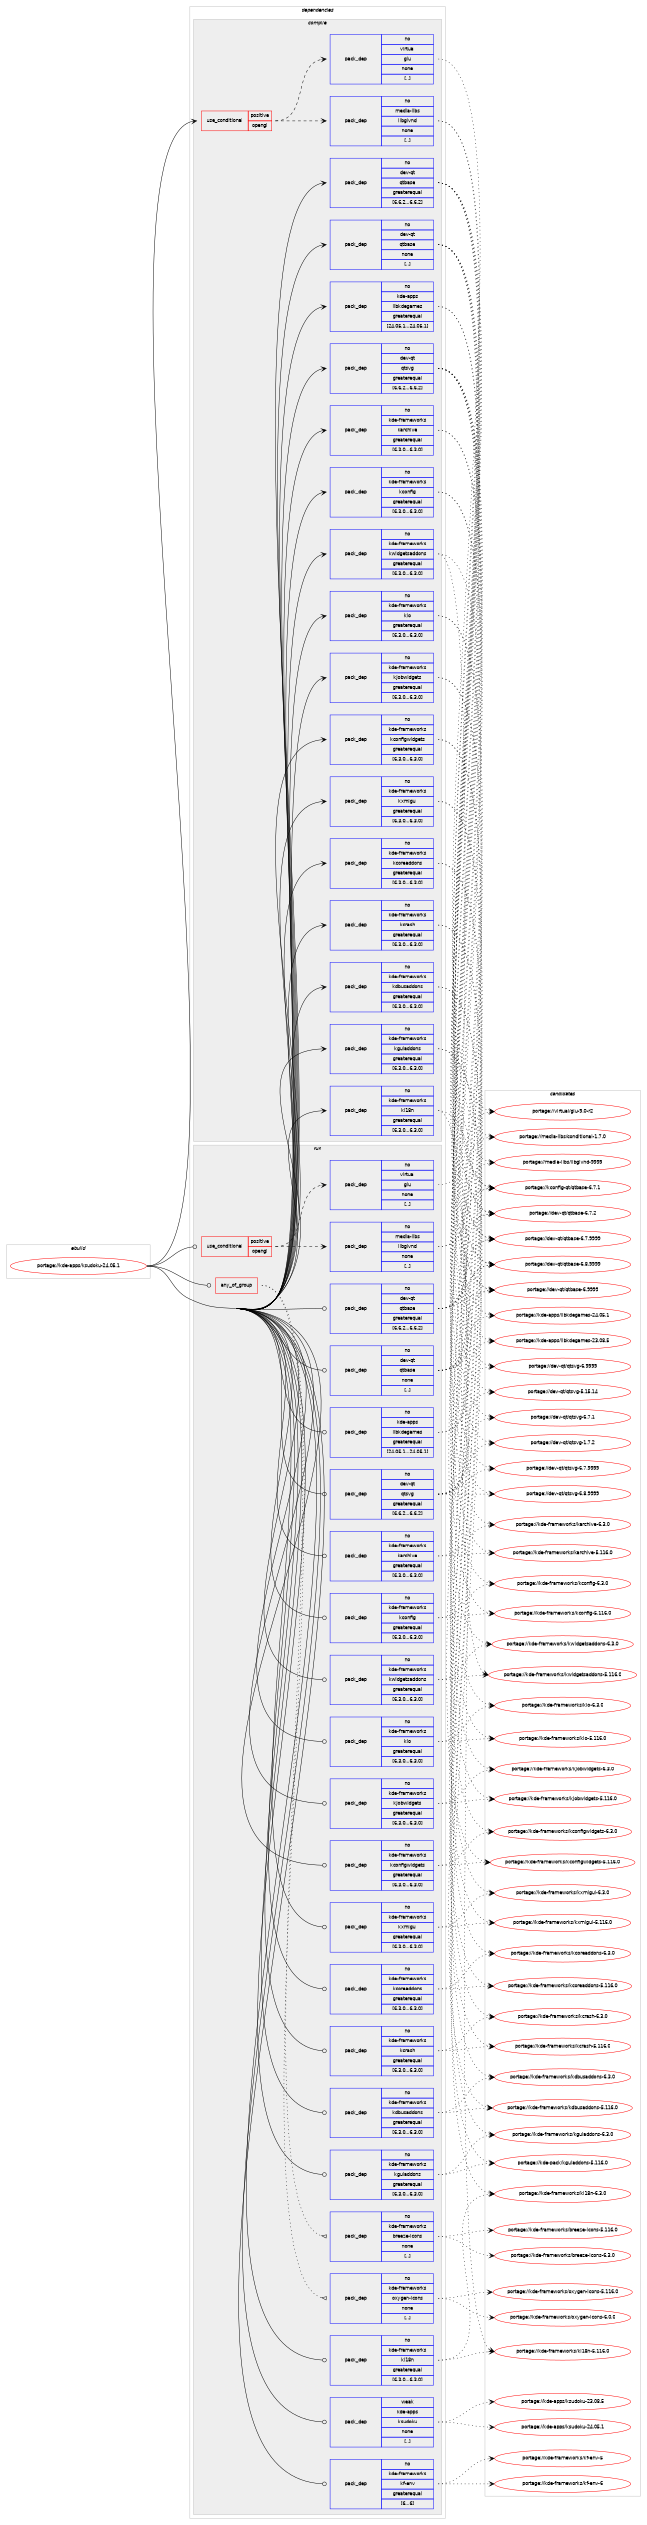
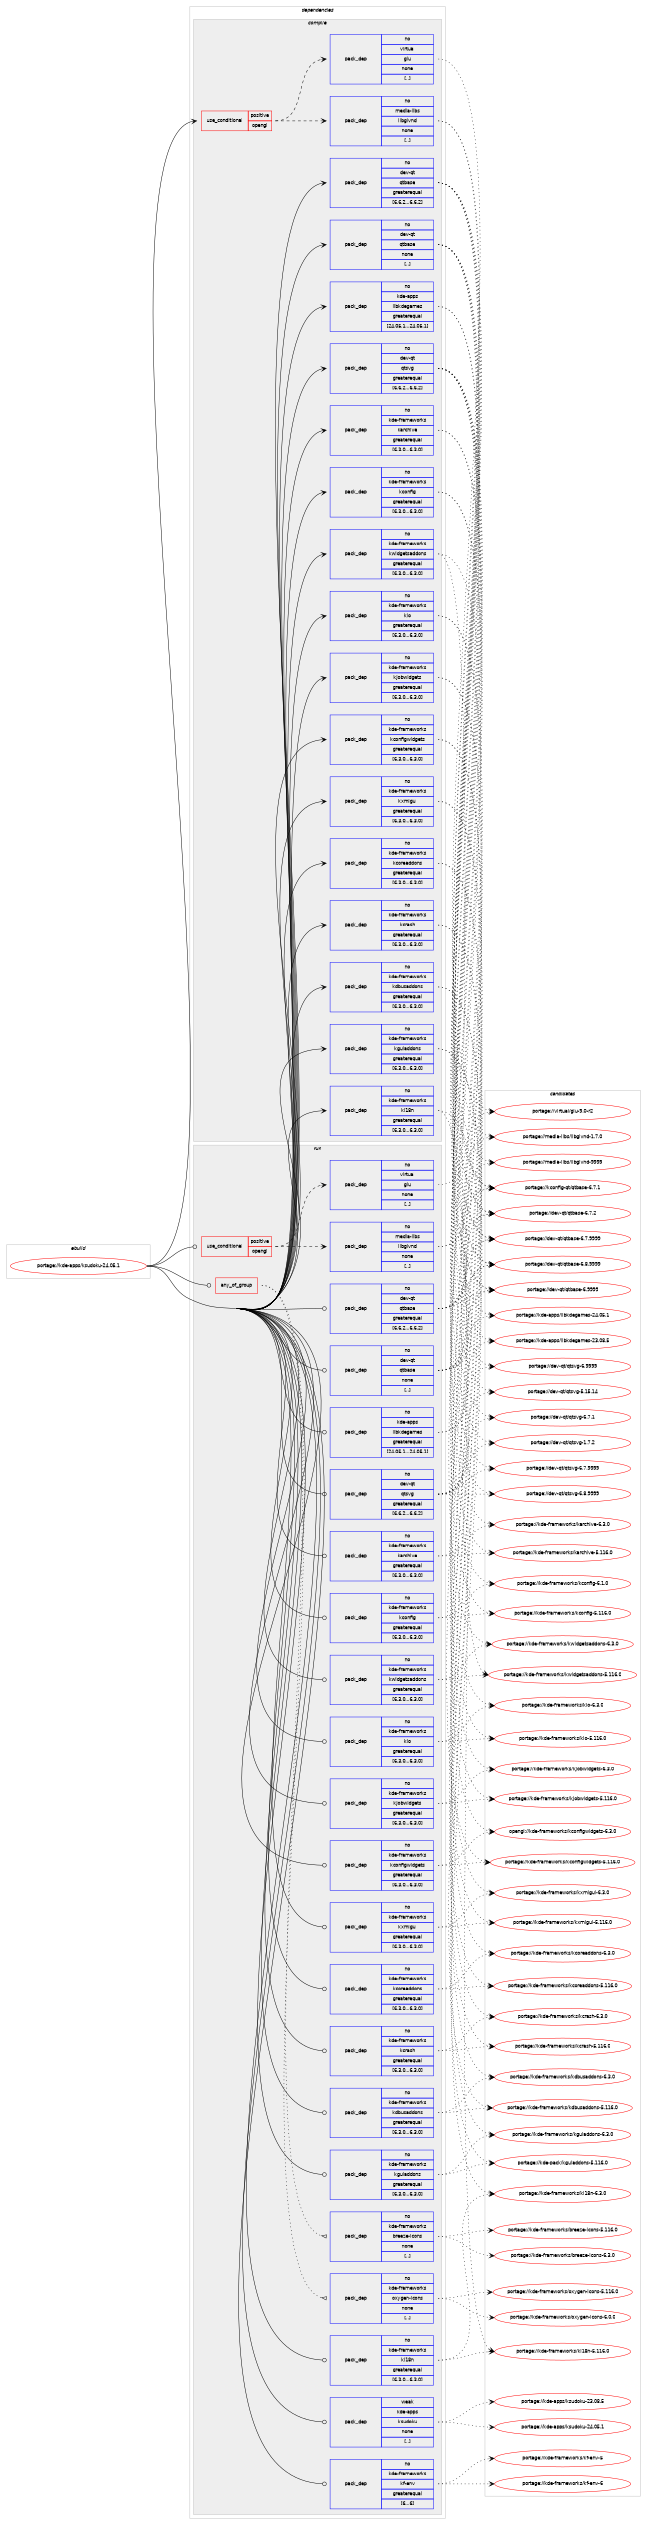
(563, 1137) -> (563, 1137)
(563, 1584) -> (563, 1584)
(563, 1832) -> (563, 1832)
